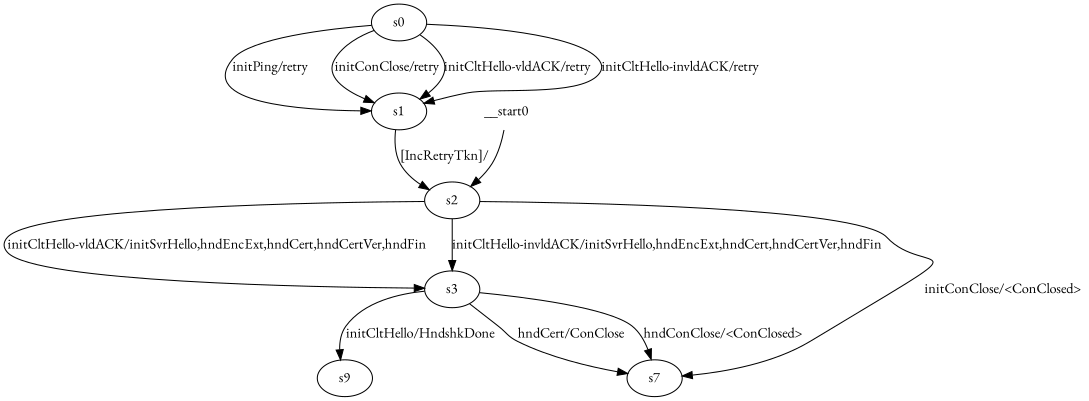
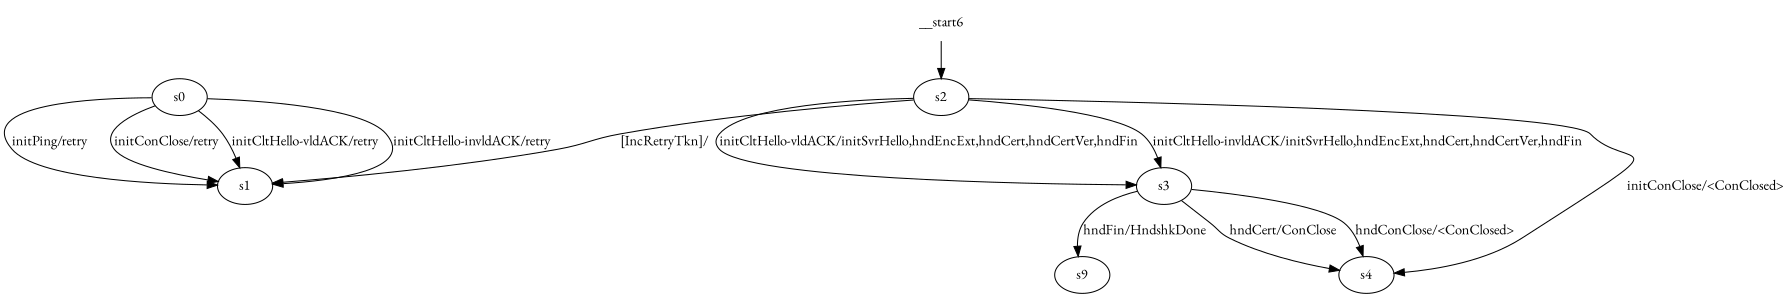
(506, 111) -> (941, 22)
(399, 161) -> (598, 139)
(422, 334) -> (1147, 231)
(655, 378) -> (1367, 275)
